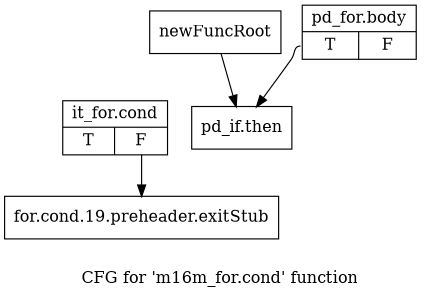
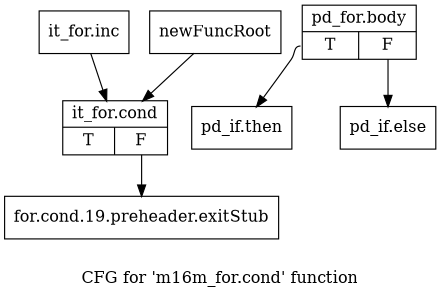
none -> (84, 32)
(227, 74) -> (173, 73)
none -> (388, 128)
